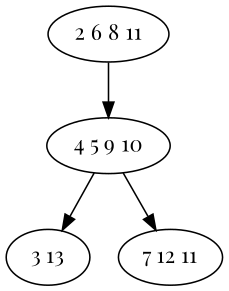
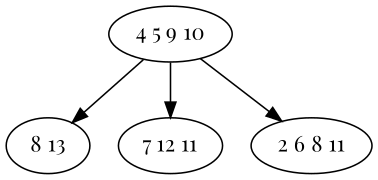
(108, 82) -> (235, 85)
(48, 257) -> (48, 146)
